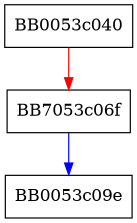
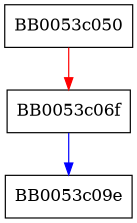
(69, 26) -> (69, 26)
(69, 111) -> (69, 111)
